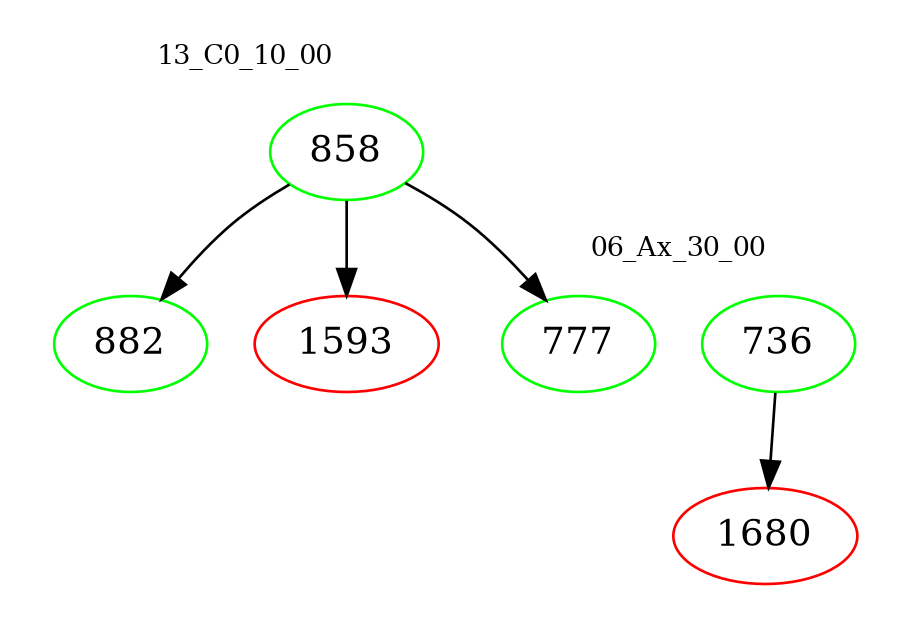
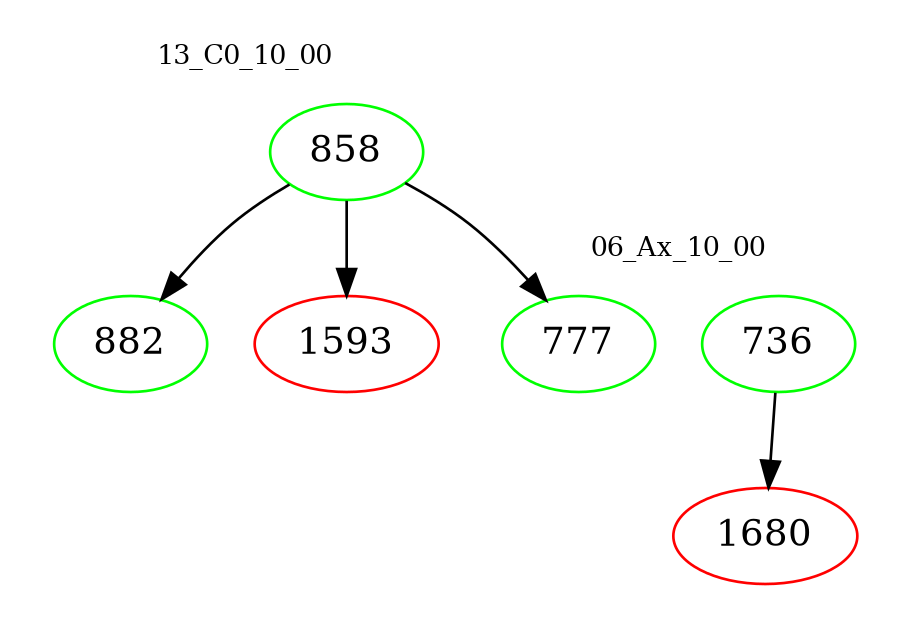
(679, 249) -> (679, 249)
